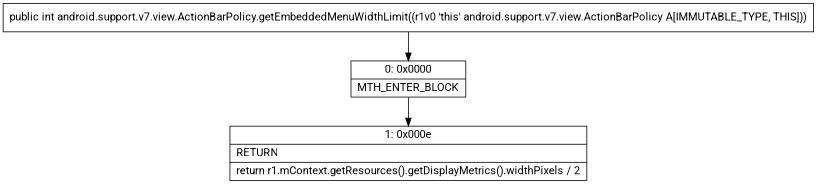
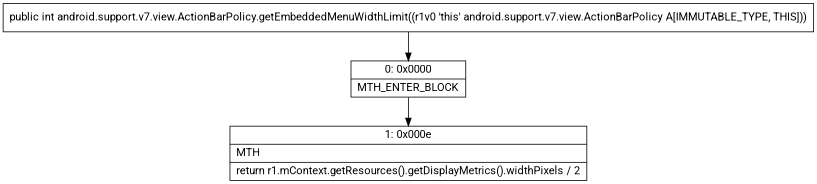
(257, 153) -> (248, 153)
